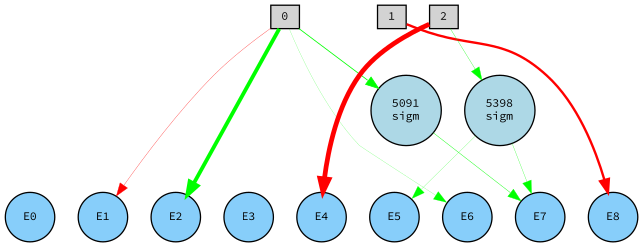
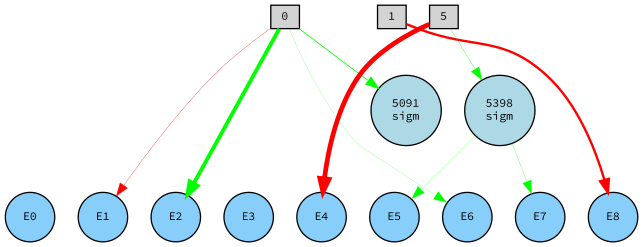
(444, 17) -> (444, 17)
(472, 163) -> none
